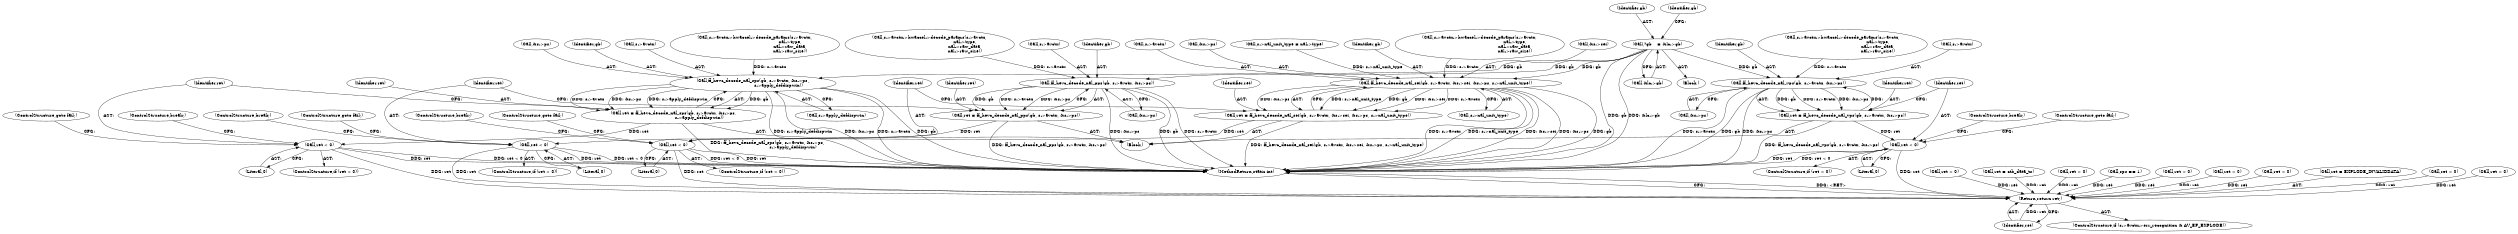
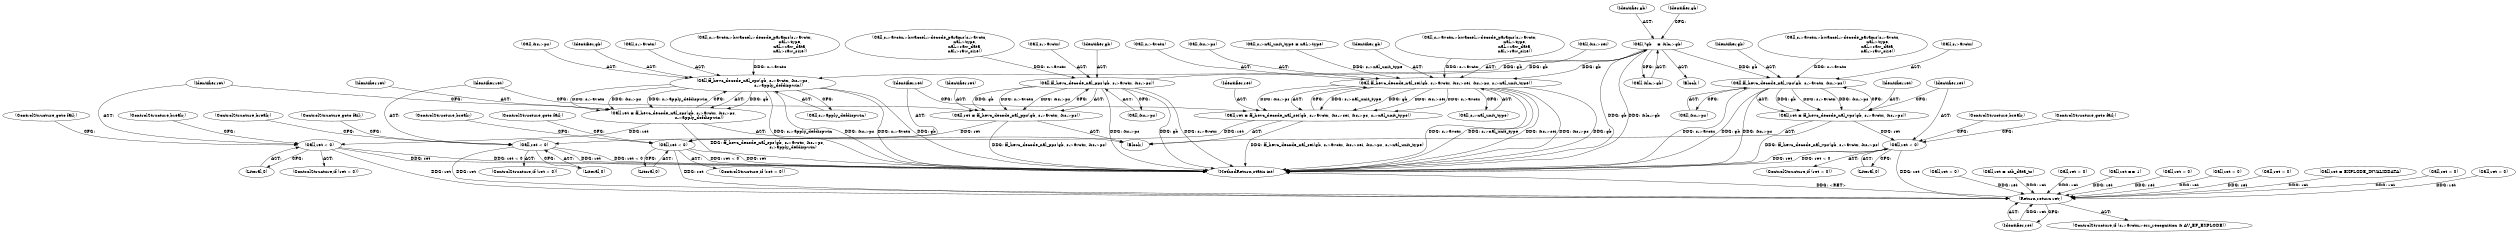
(1438, 74) -> (1485, 72)
(1878, 99) -> (1878, 99)
(2125, 172) -> (2125, 172)
(2298, 185) -> (2298, 185)
(1646, 186) -> none
